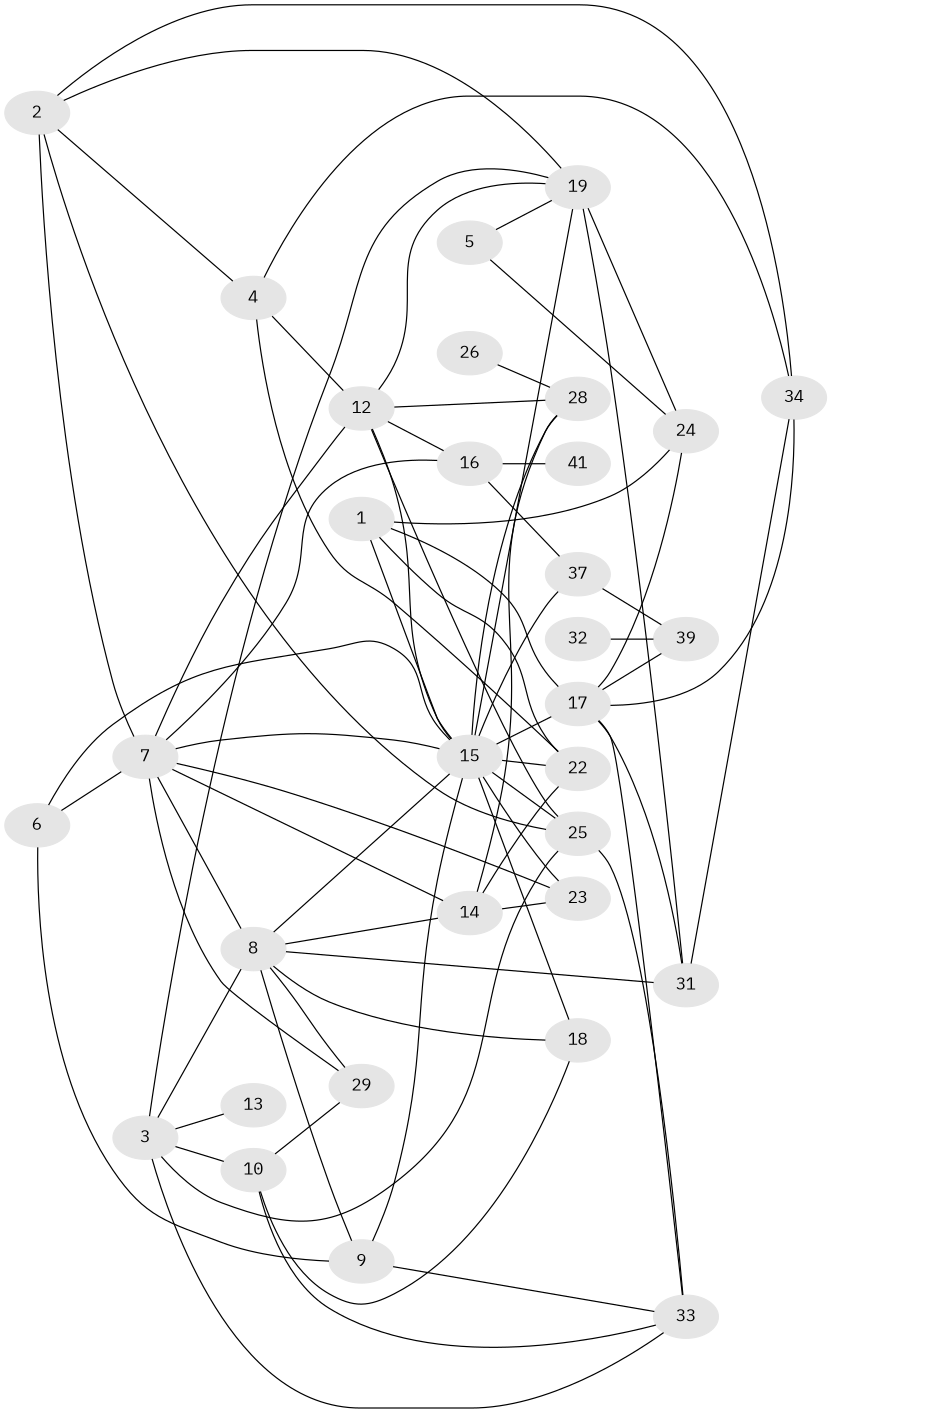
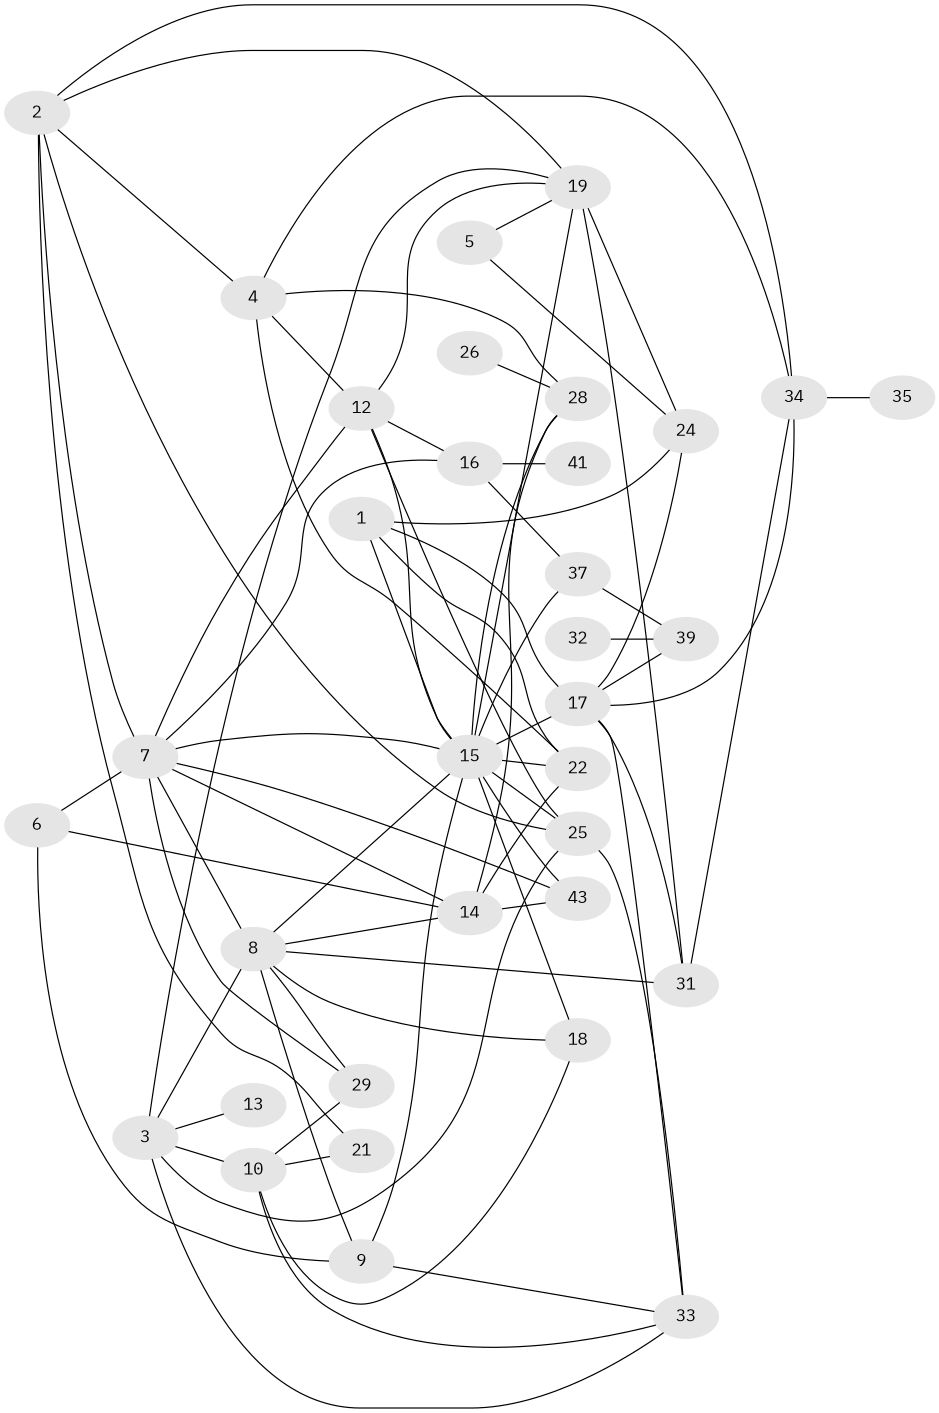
none -> (902, 398)
(470, 404) -> (437, 299)
(263, 660) -> (254, 869)
(578, 899) -> (578, 899)
none -> (362, 1151)
